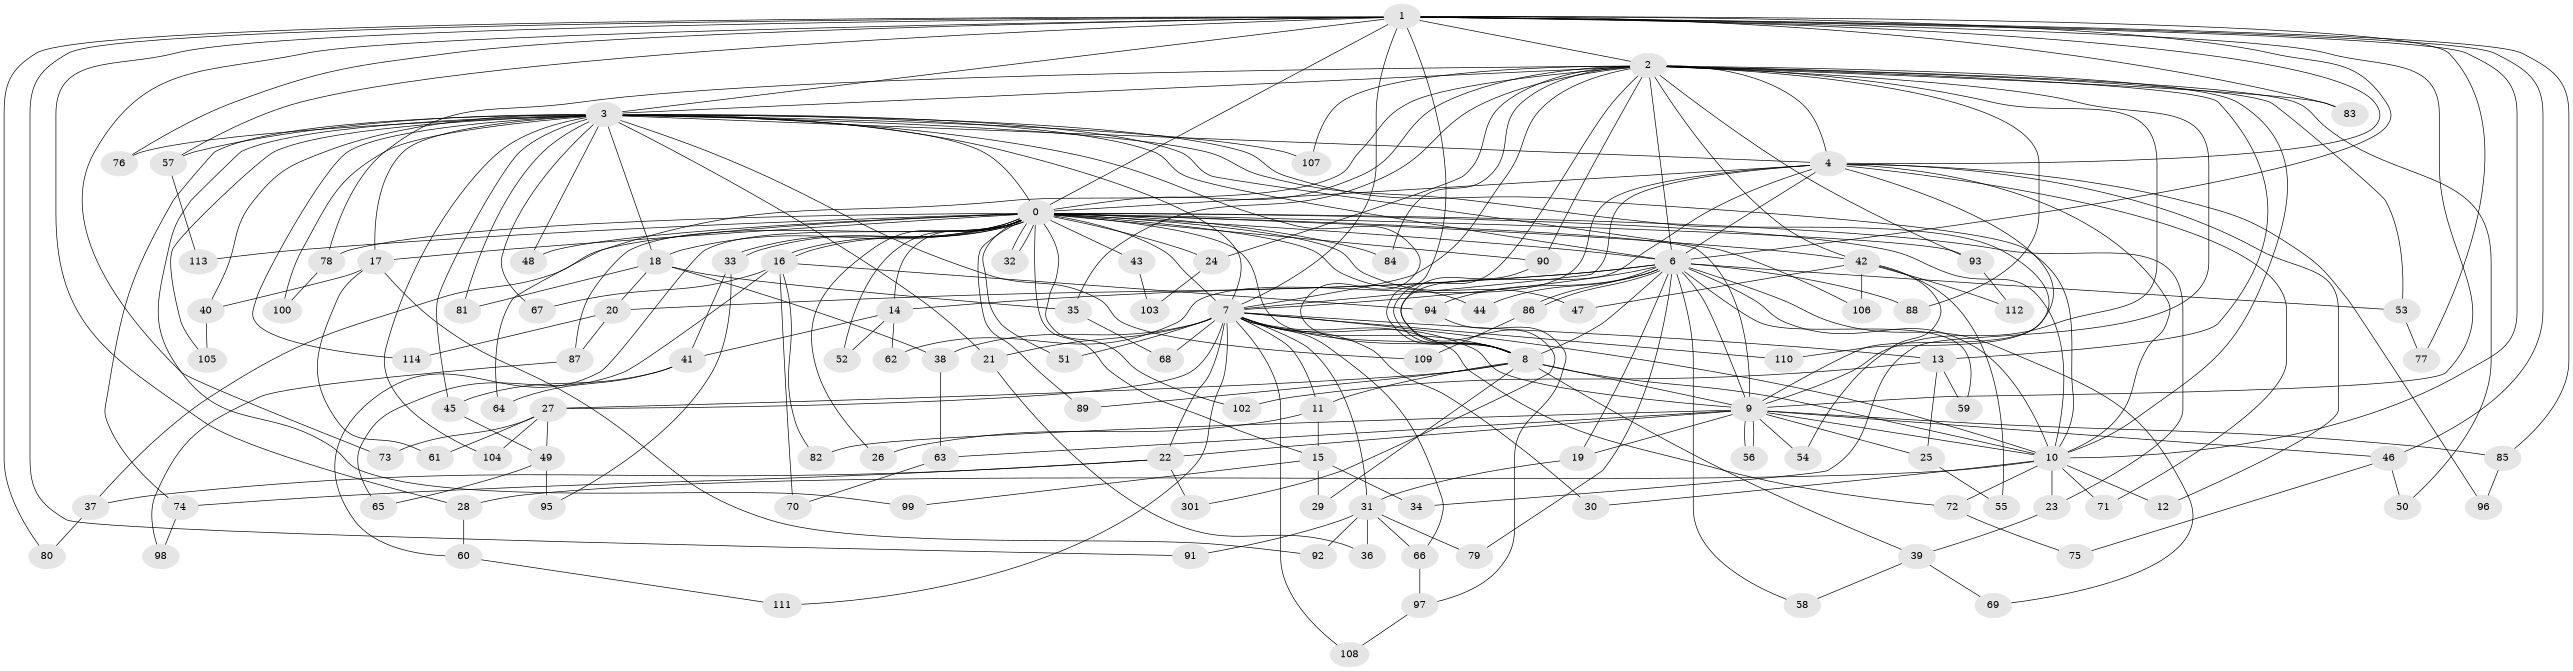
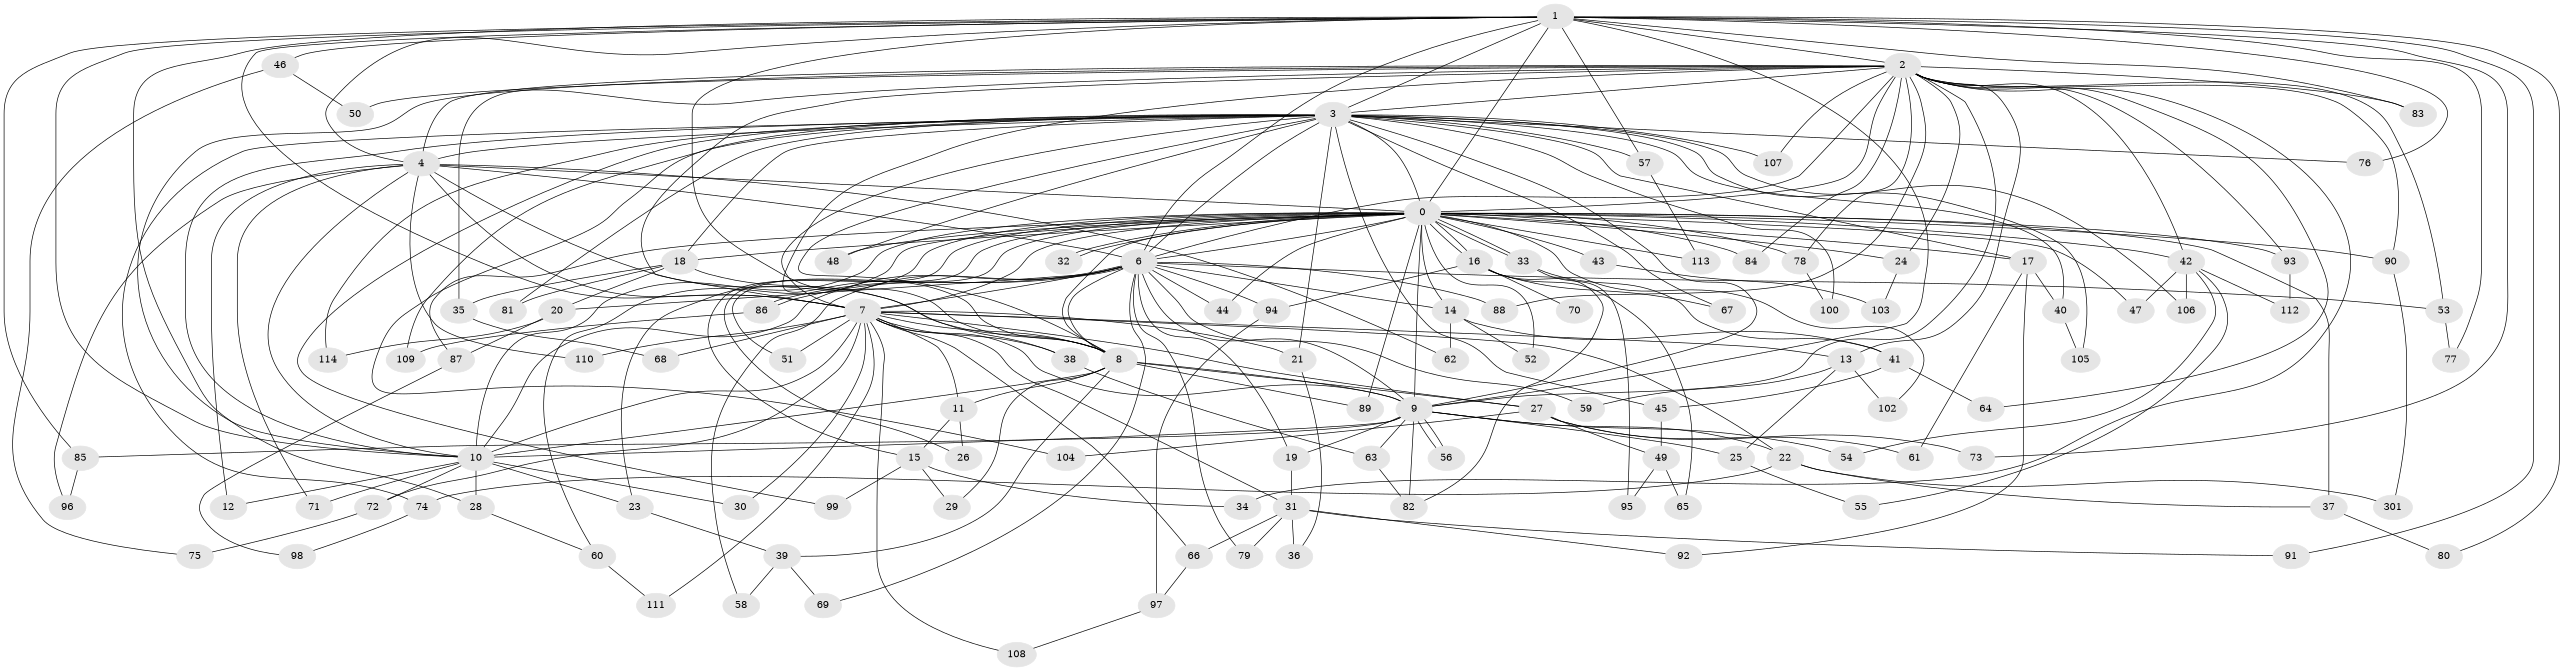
(2084, 435) -> none
(861, 485) -> (1393, 486)
